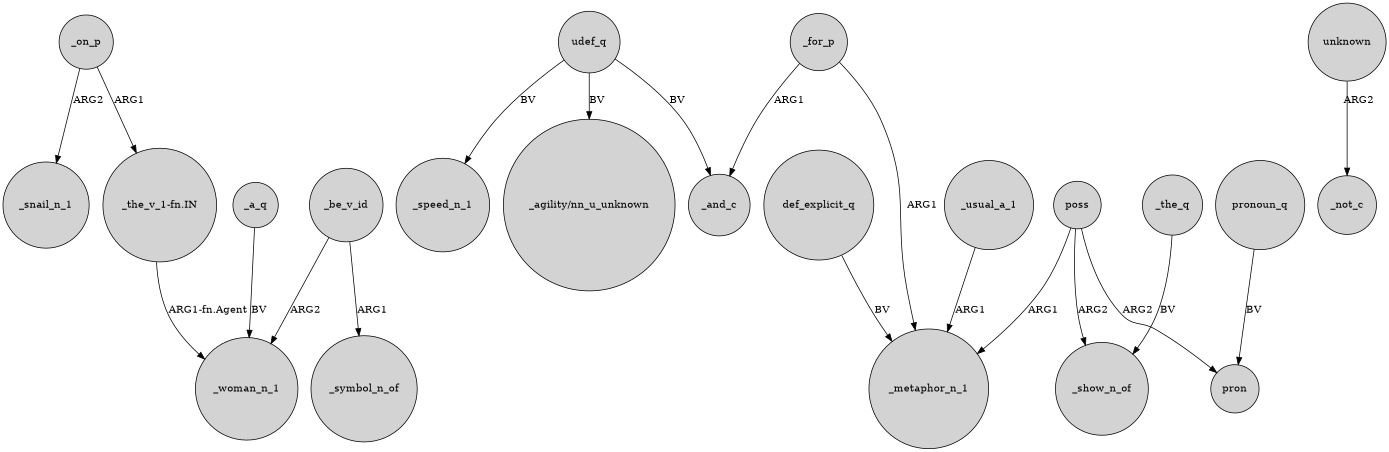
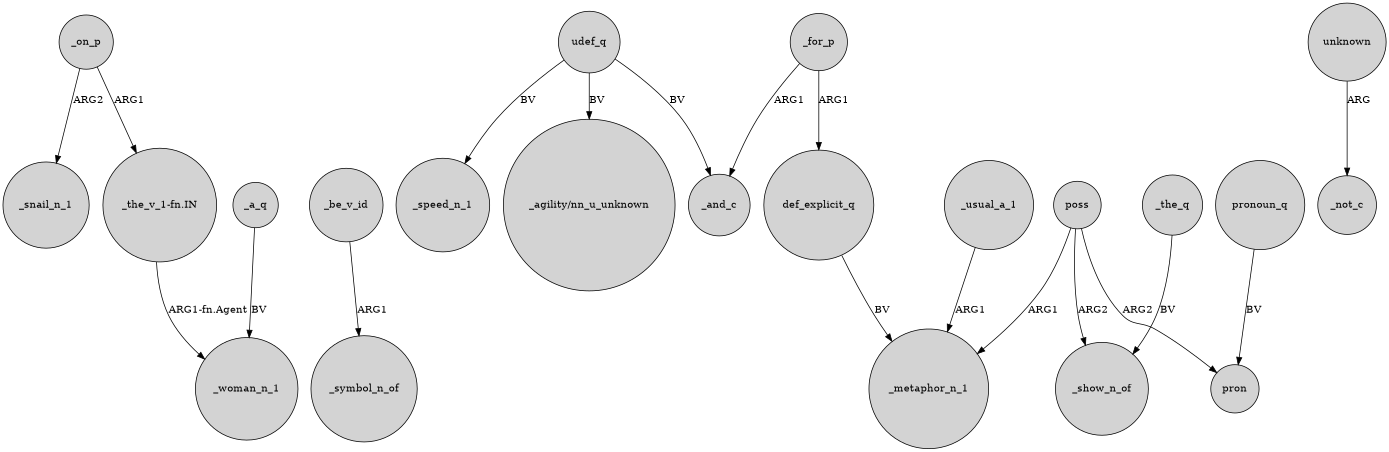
(1359, 100) -> (1359, 100)
(899, 185) -> (819, 106)
(302, 287) -> none
